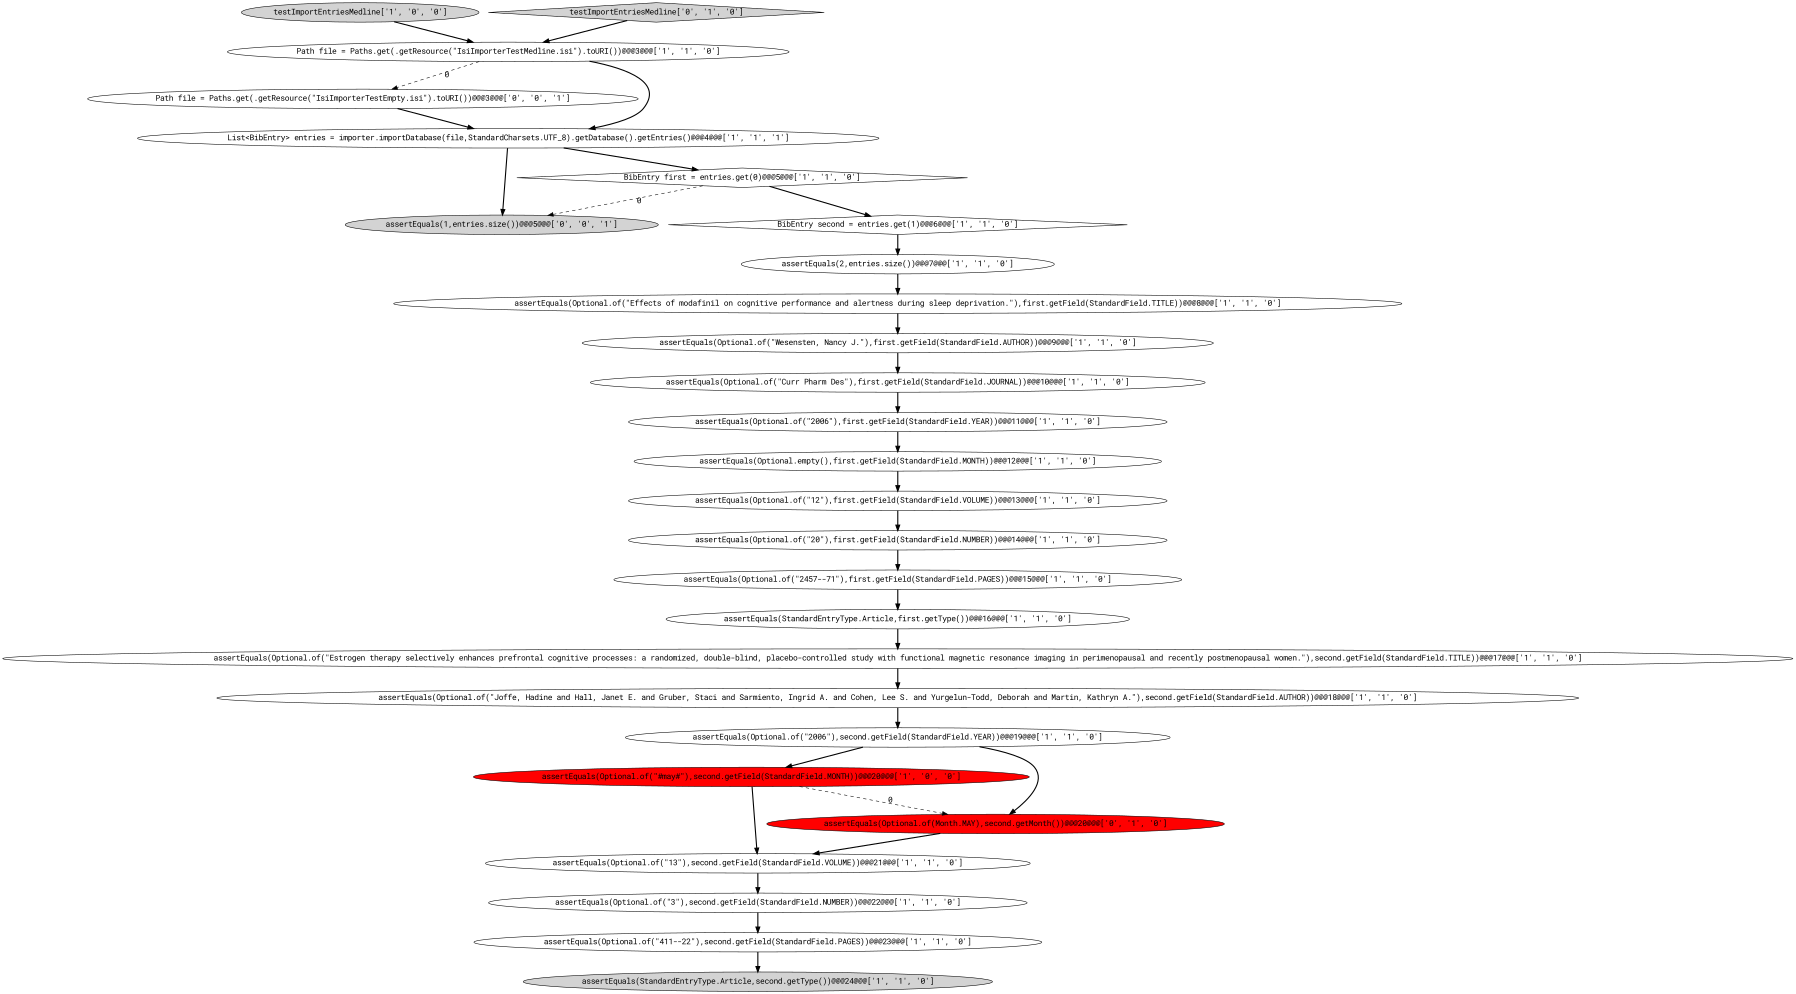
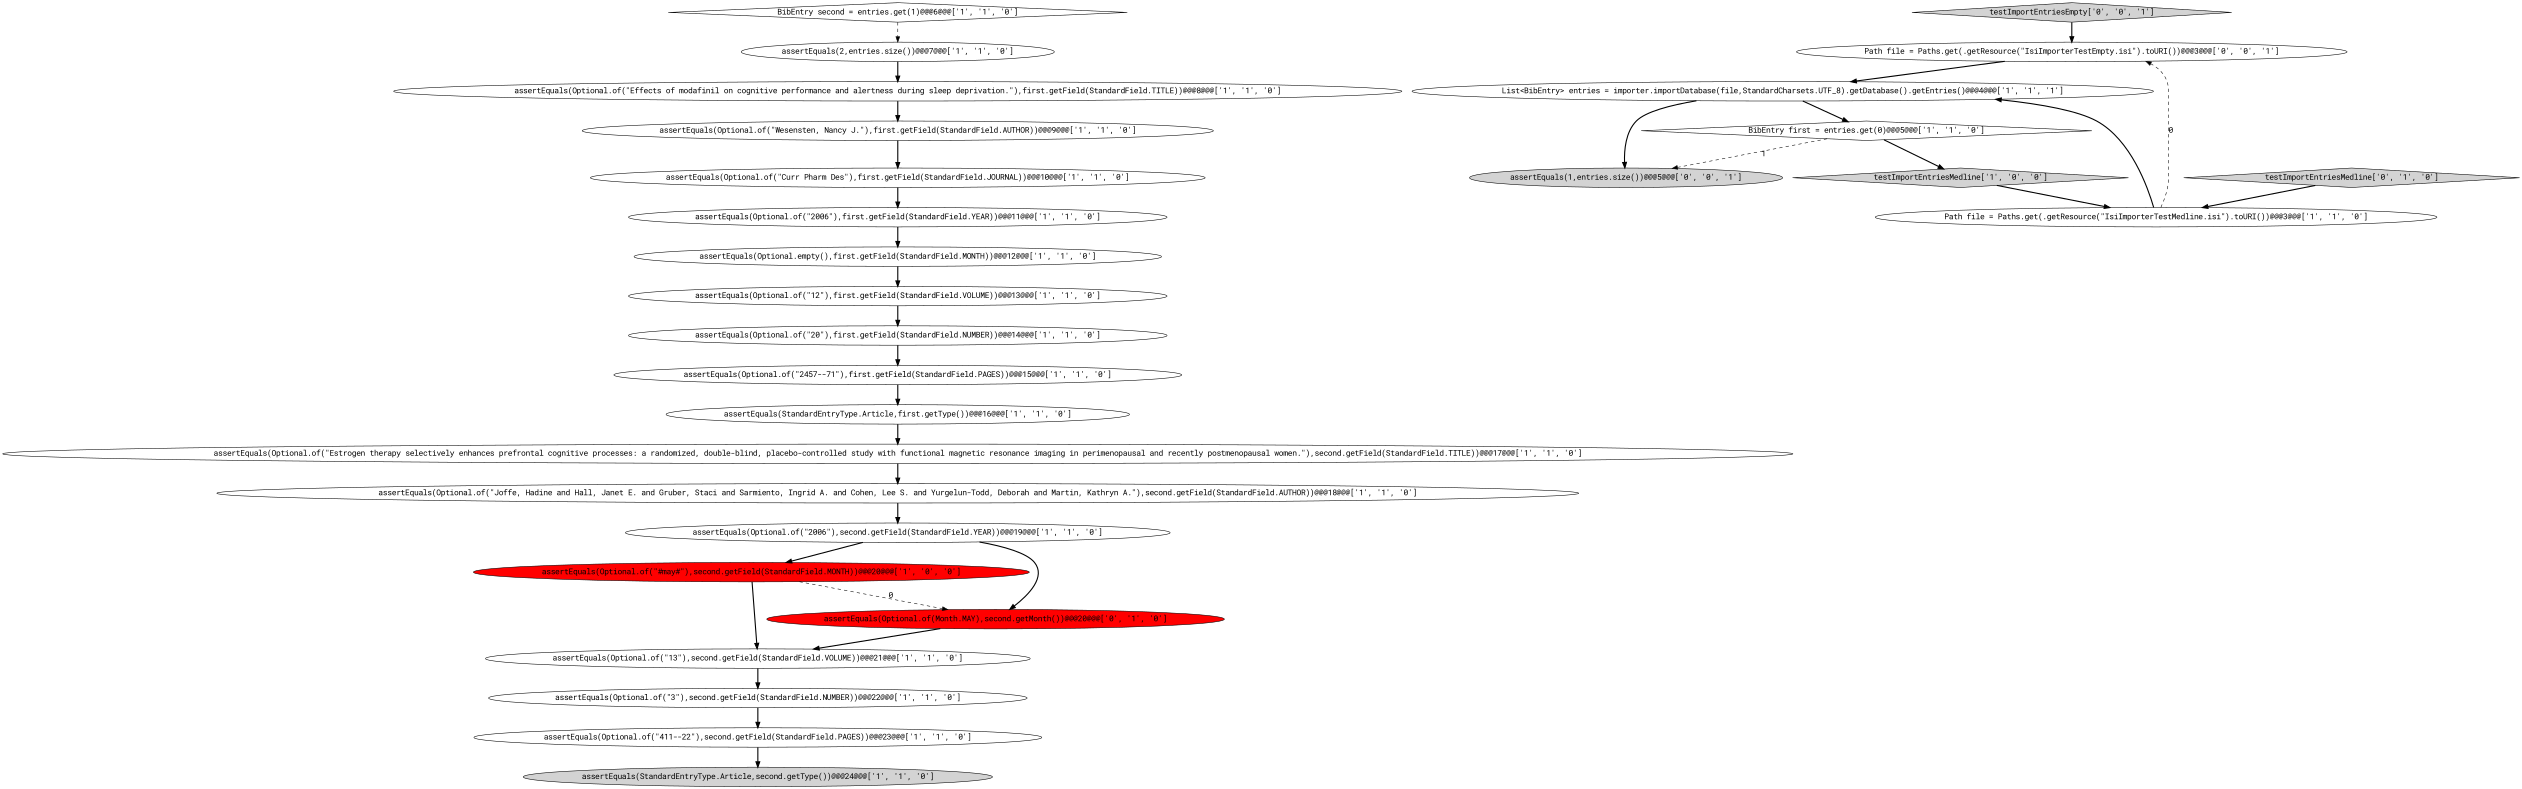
(360, 12) -> (1961, 178)
none -> (2072, 12)
(817, 200) -> (1911, 153)
(639, 201) -> (1764, 154)
(898, 242) -> (898, 29)
